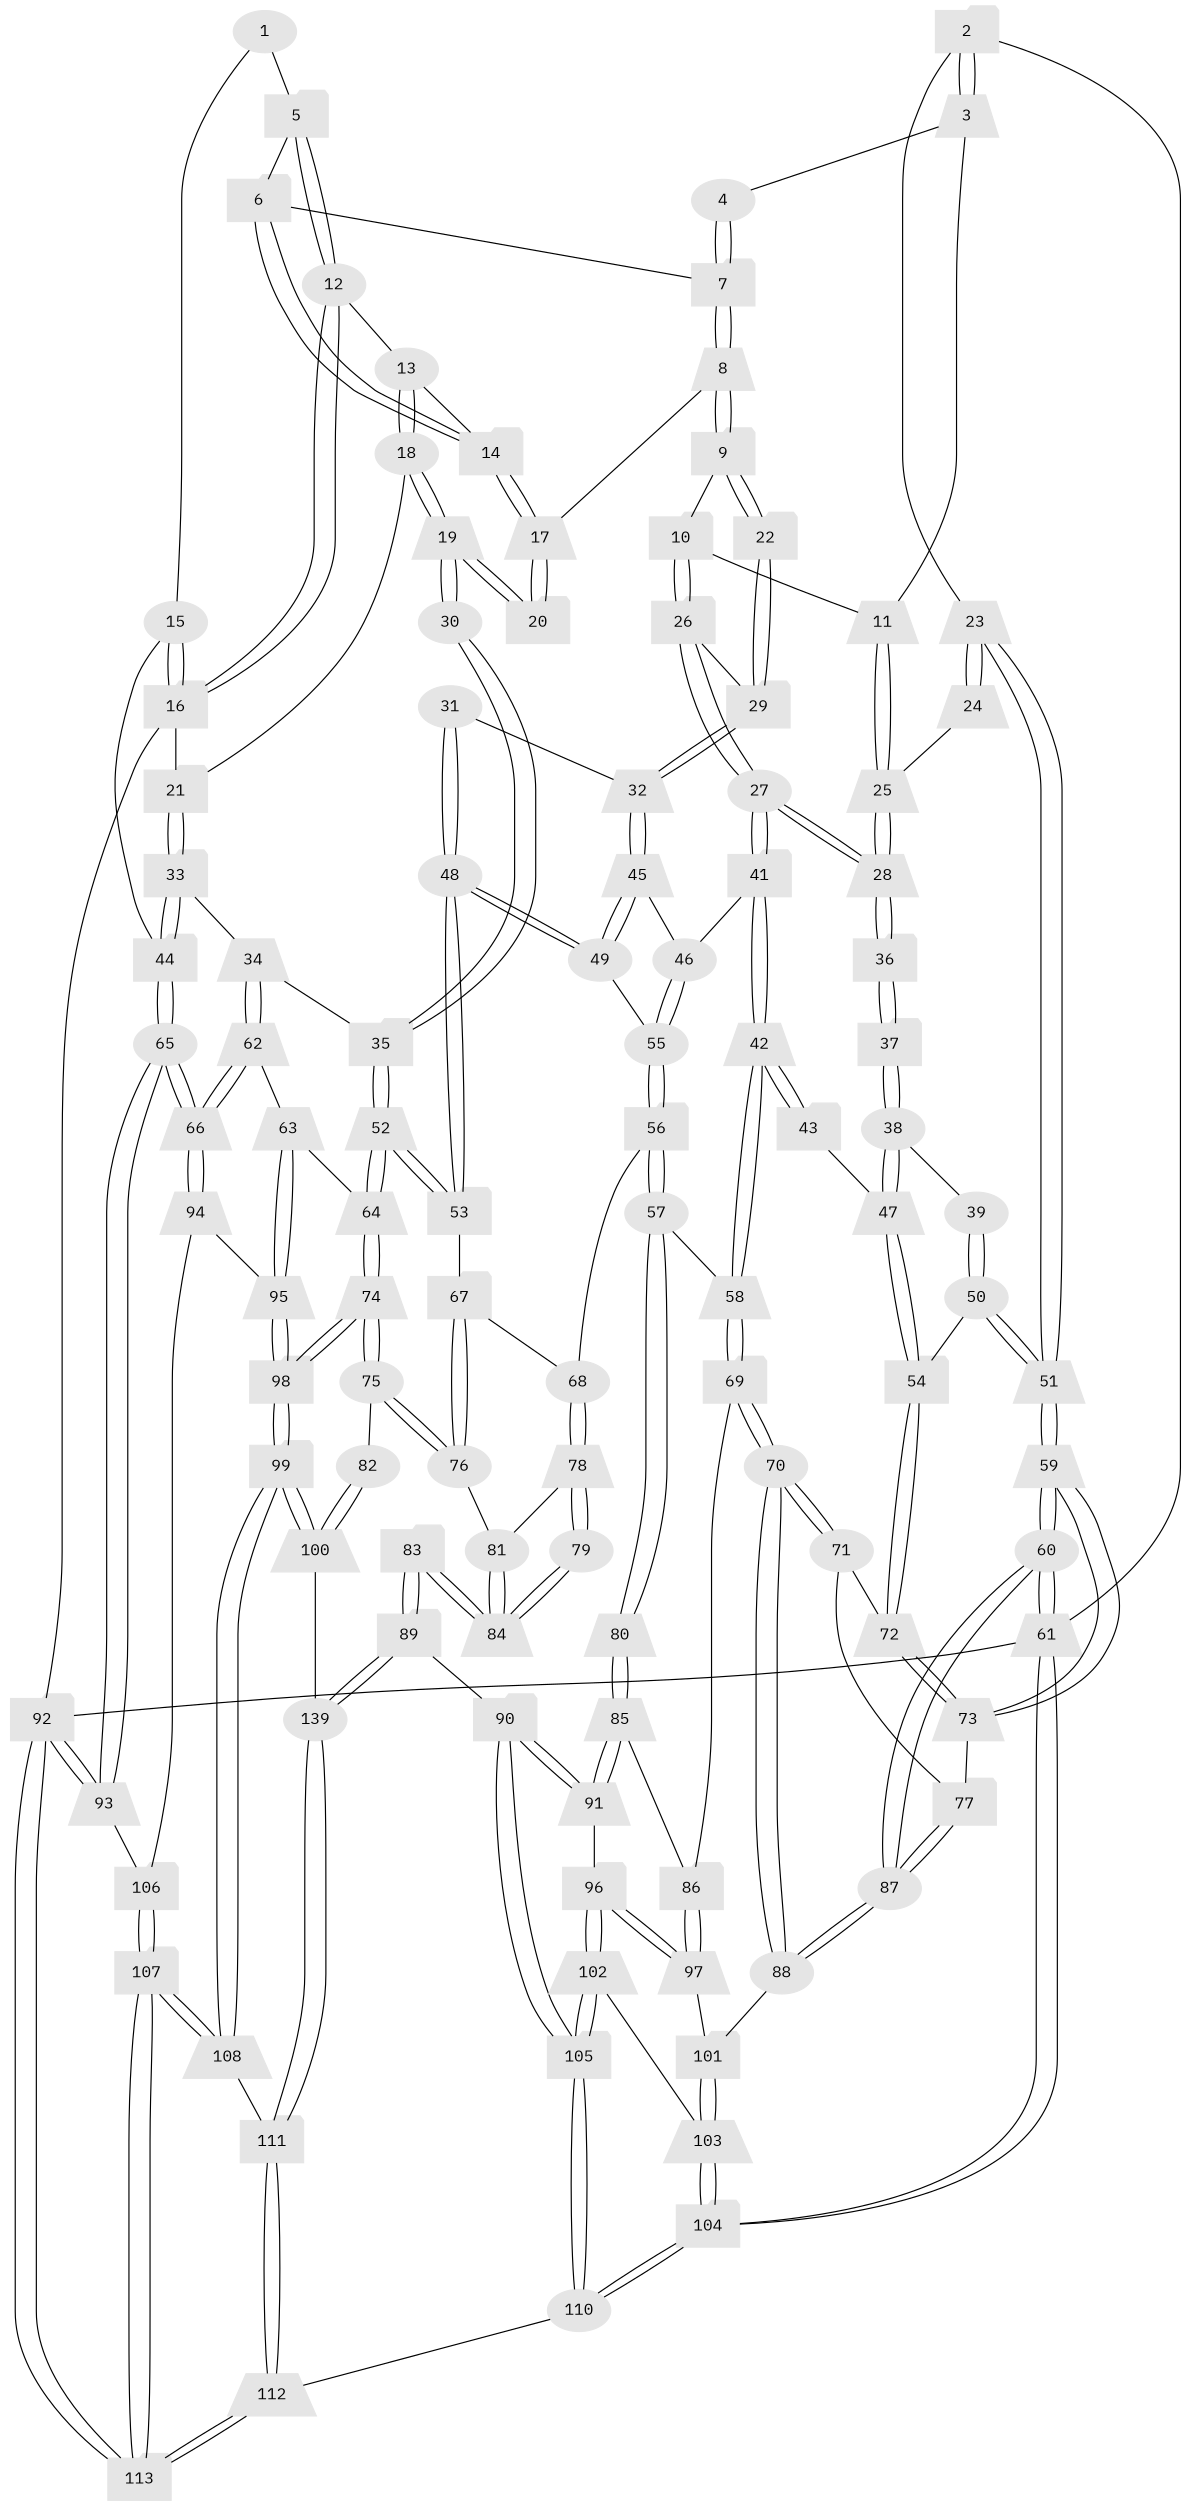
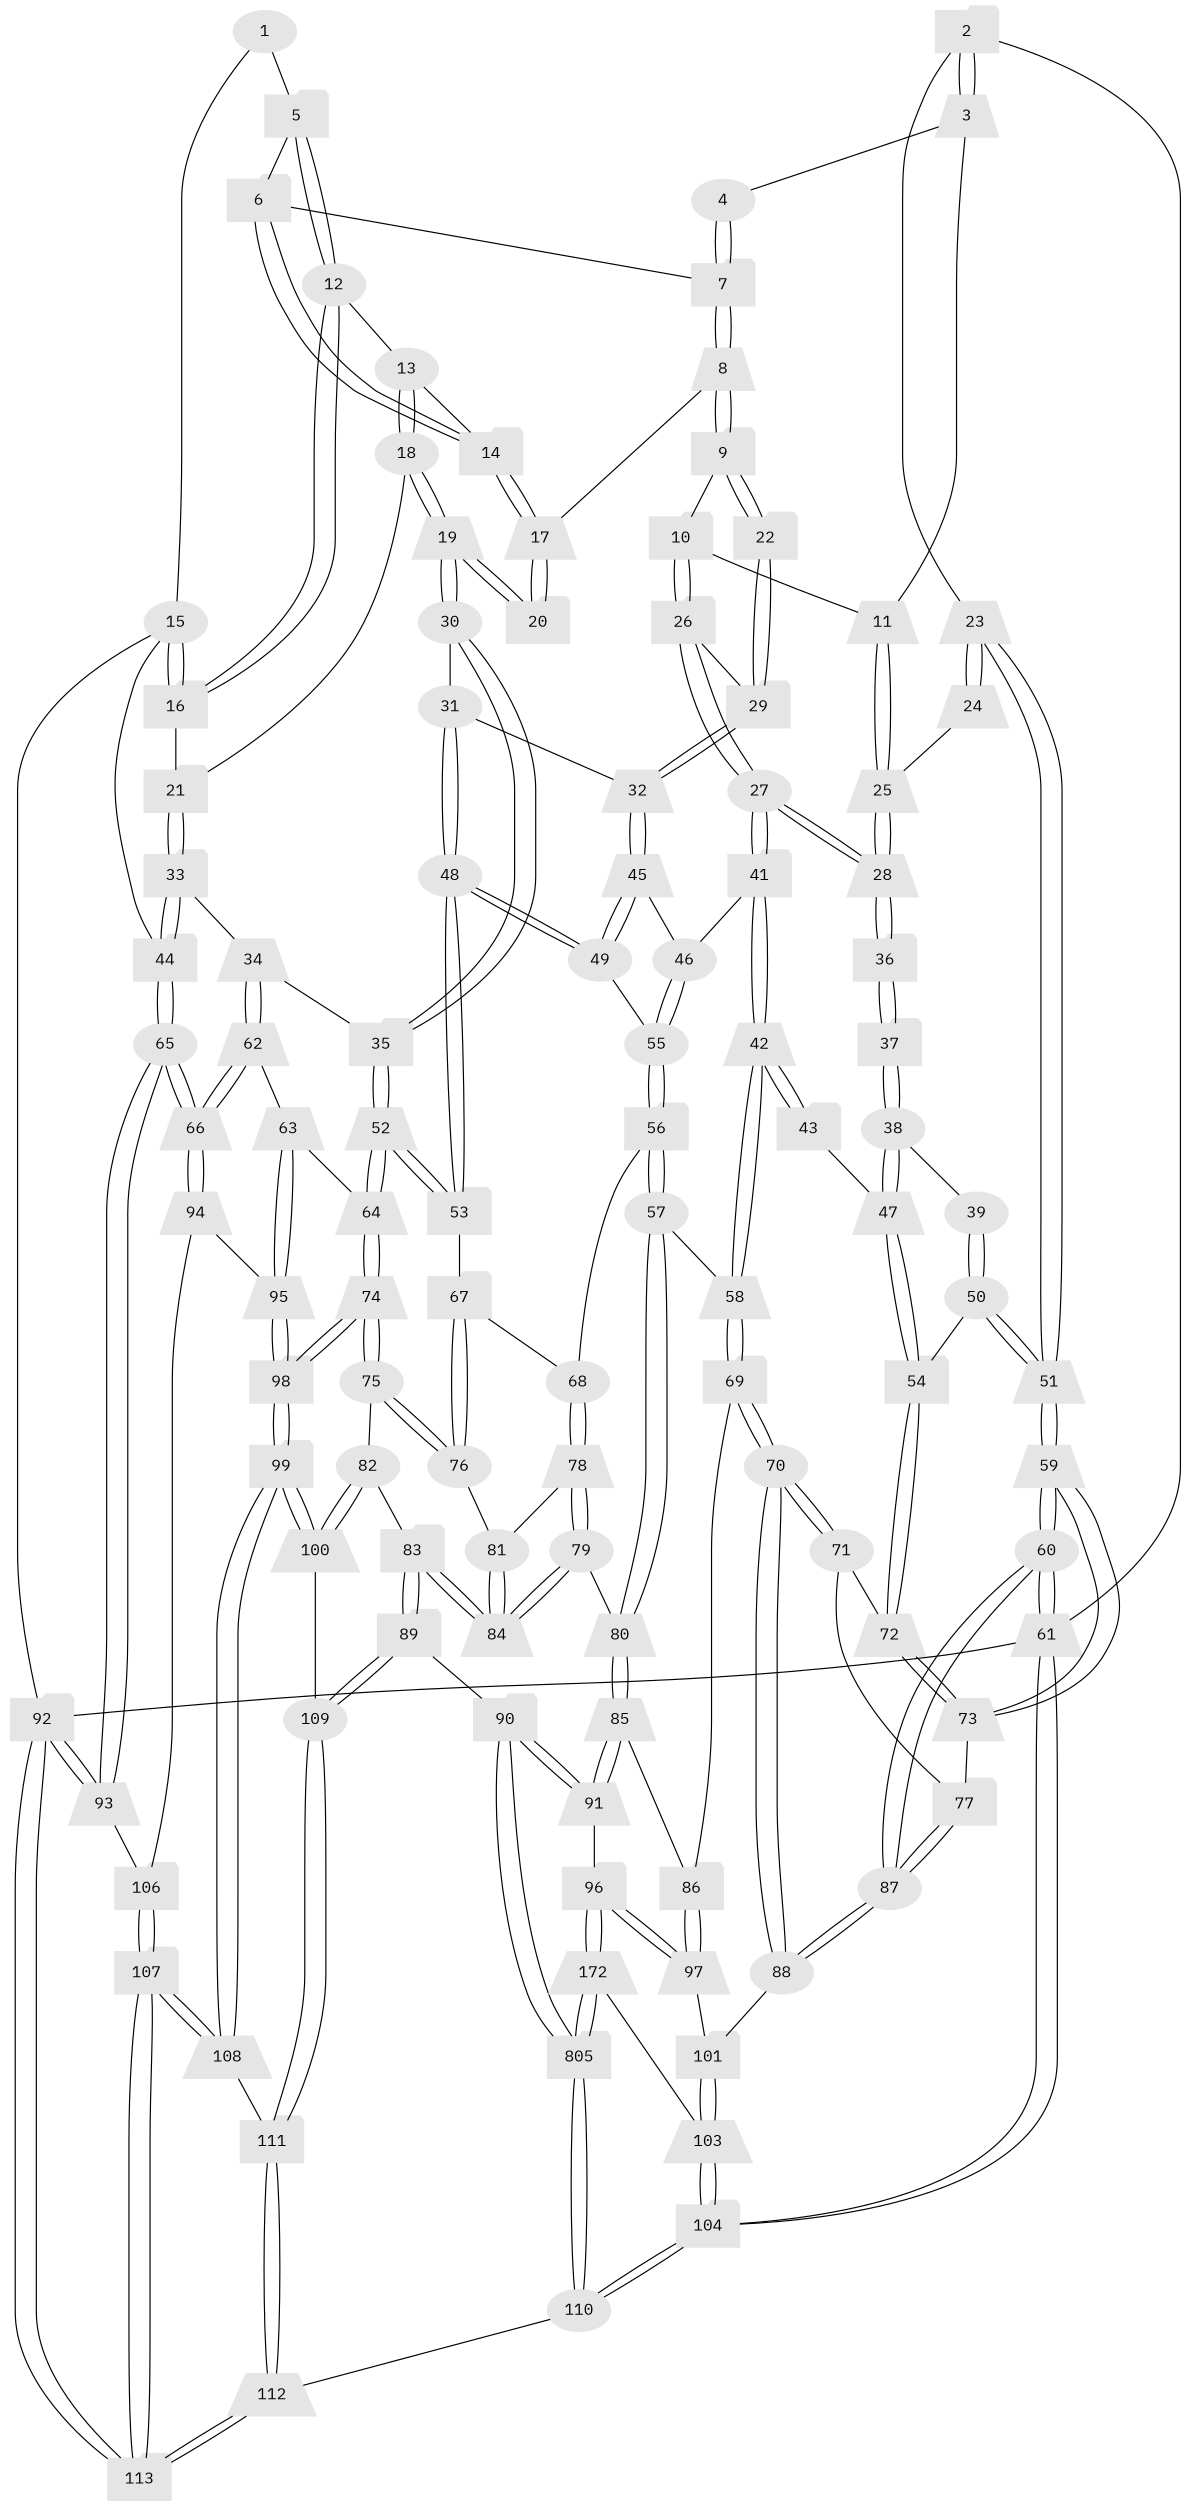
none -> (450, 665)
(62, 1205) -> (18, 1138)
none -> (390, 1508)
none -> (601, 1593)
(315, 1720) -> (315, 1720)
(593, 1973) -> (593, 1973)
(579, 2057) -> (579, 2057)
